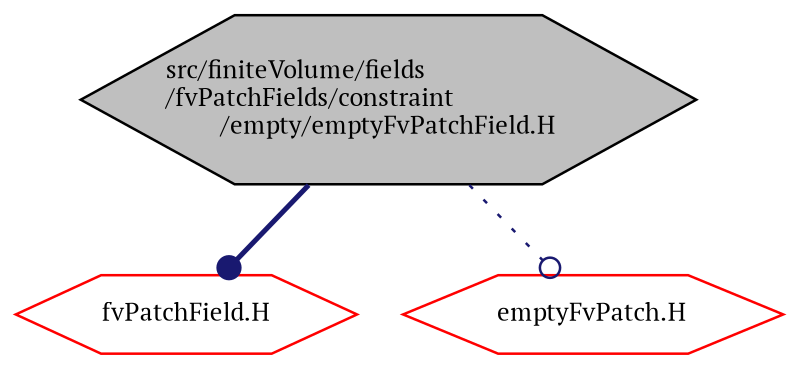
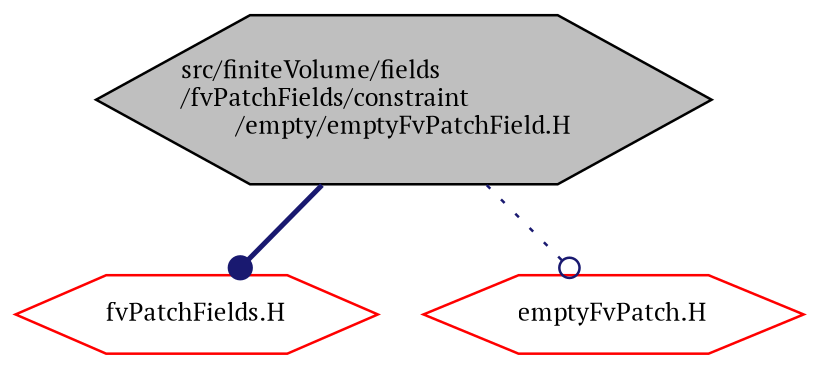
(186, 314) -> (197, 314)
